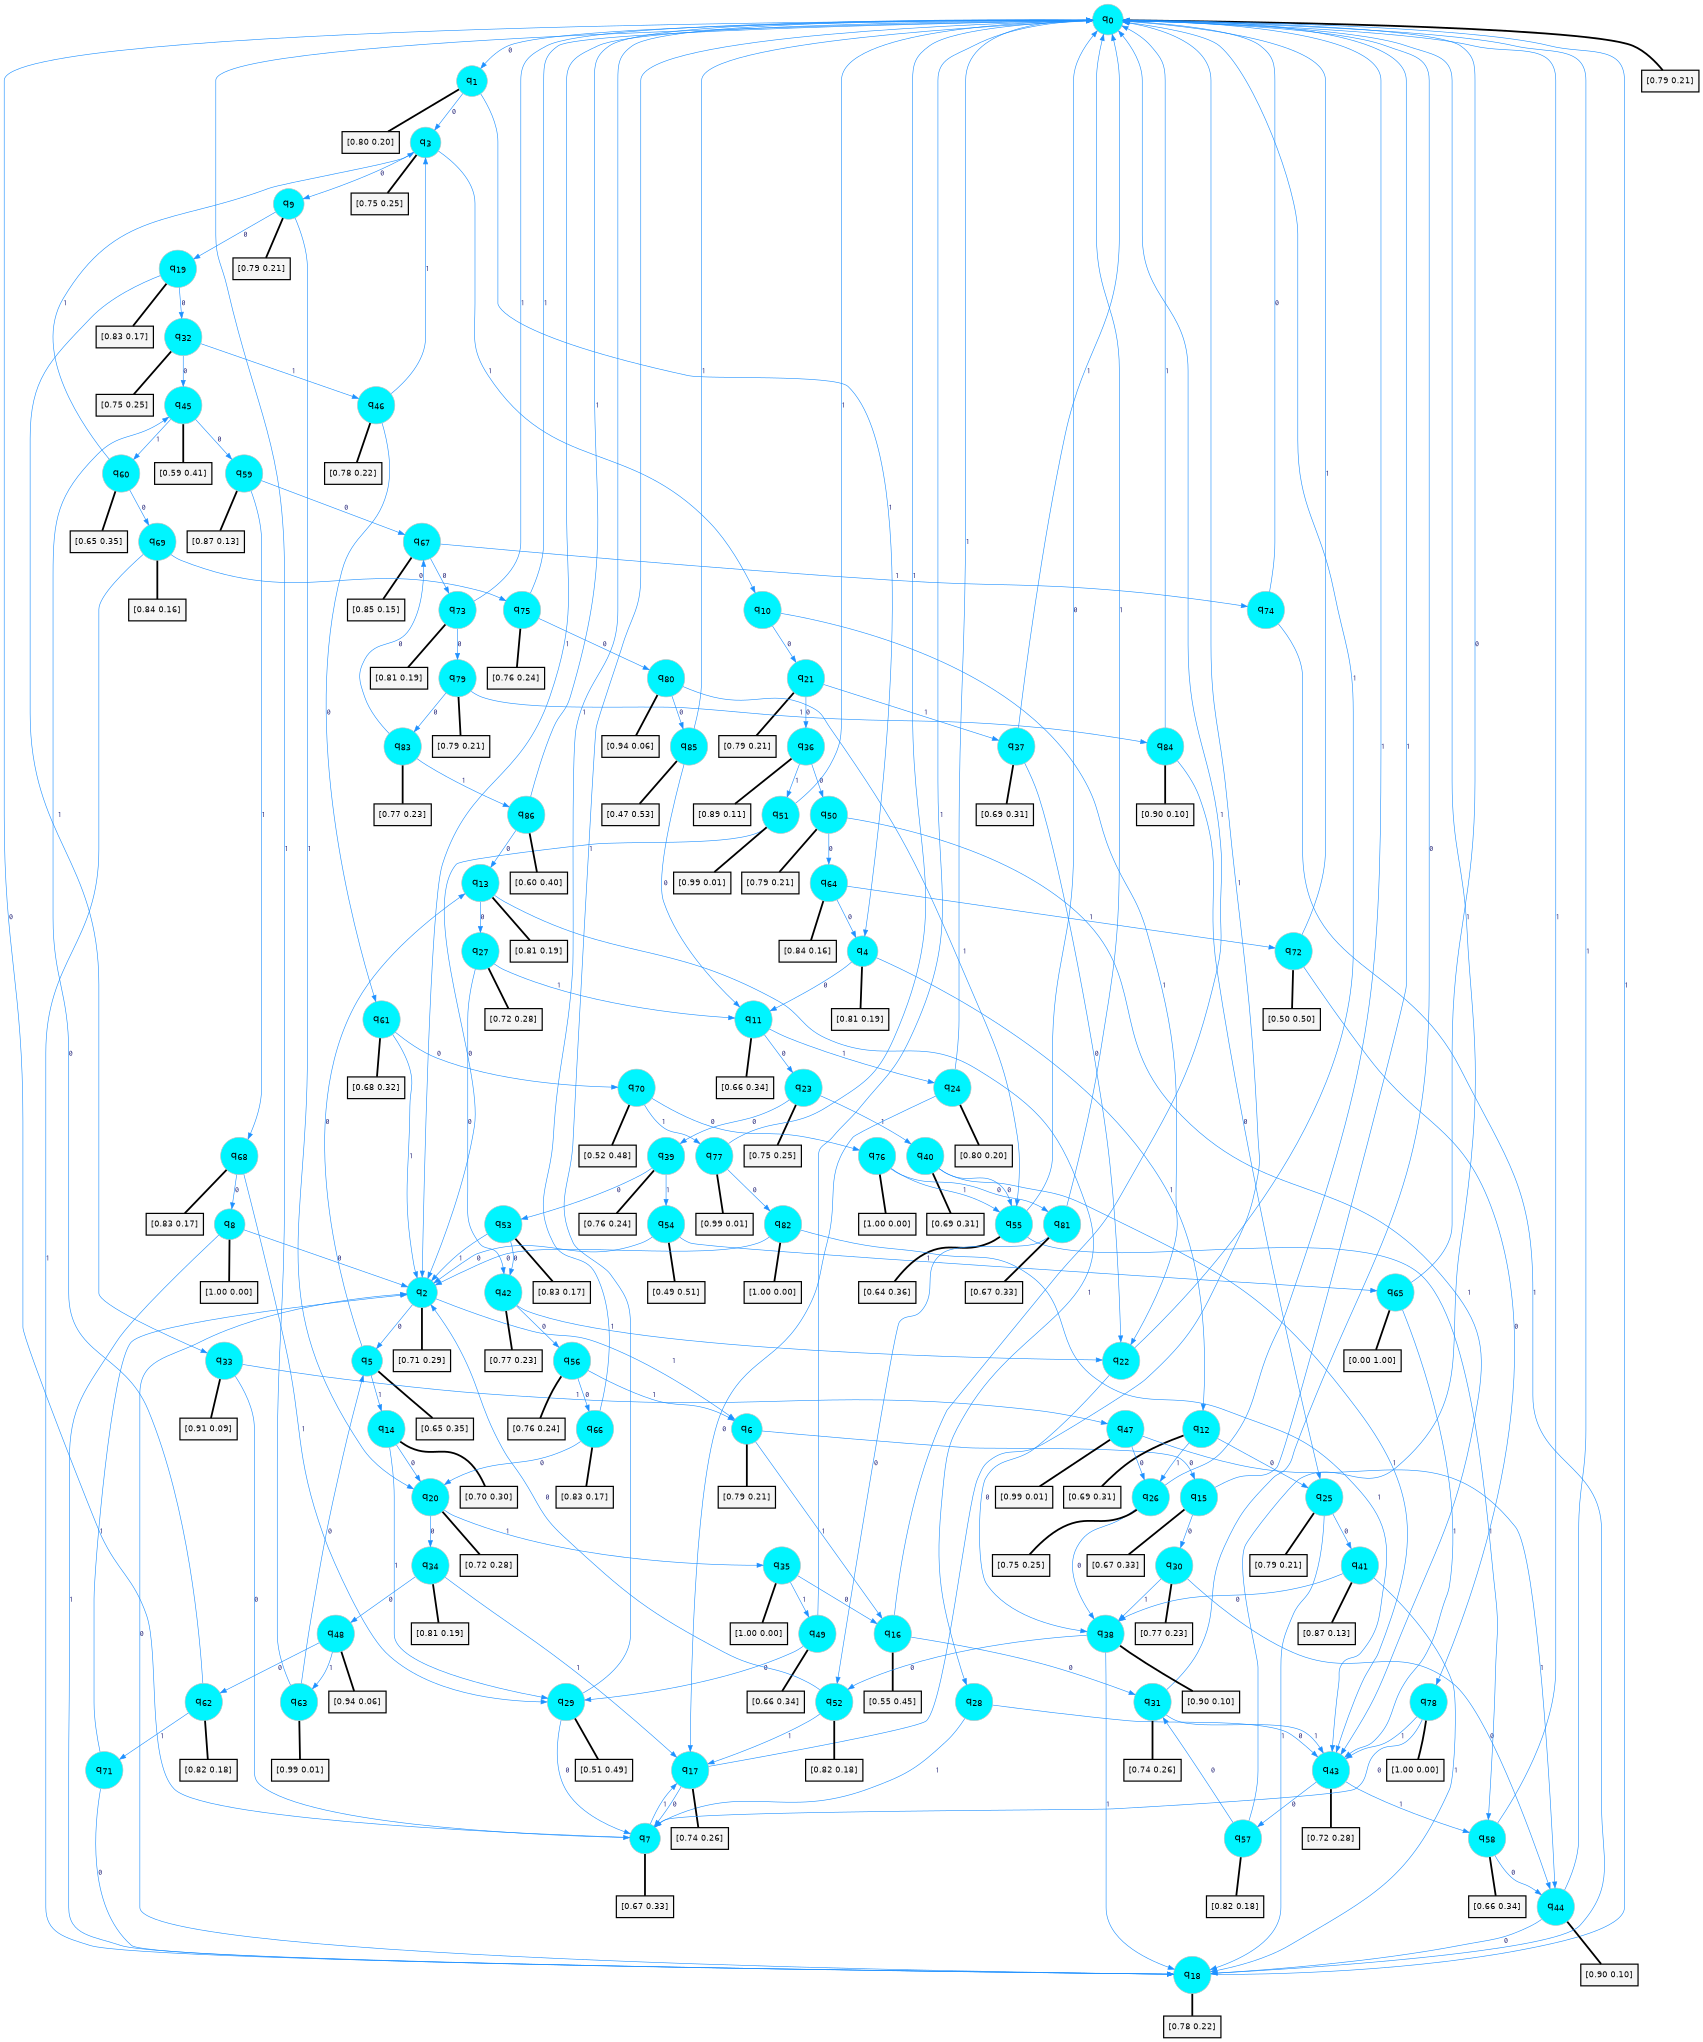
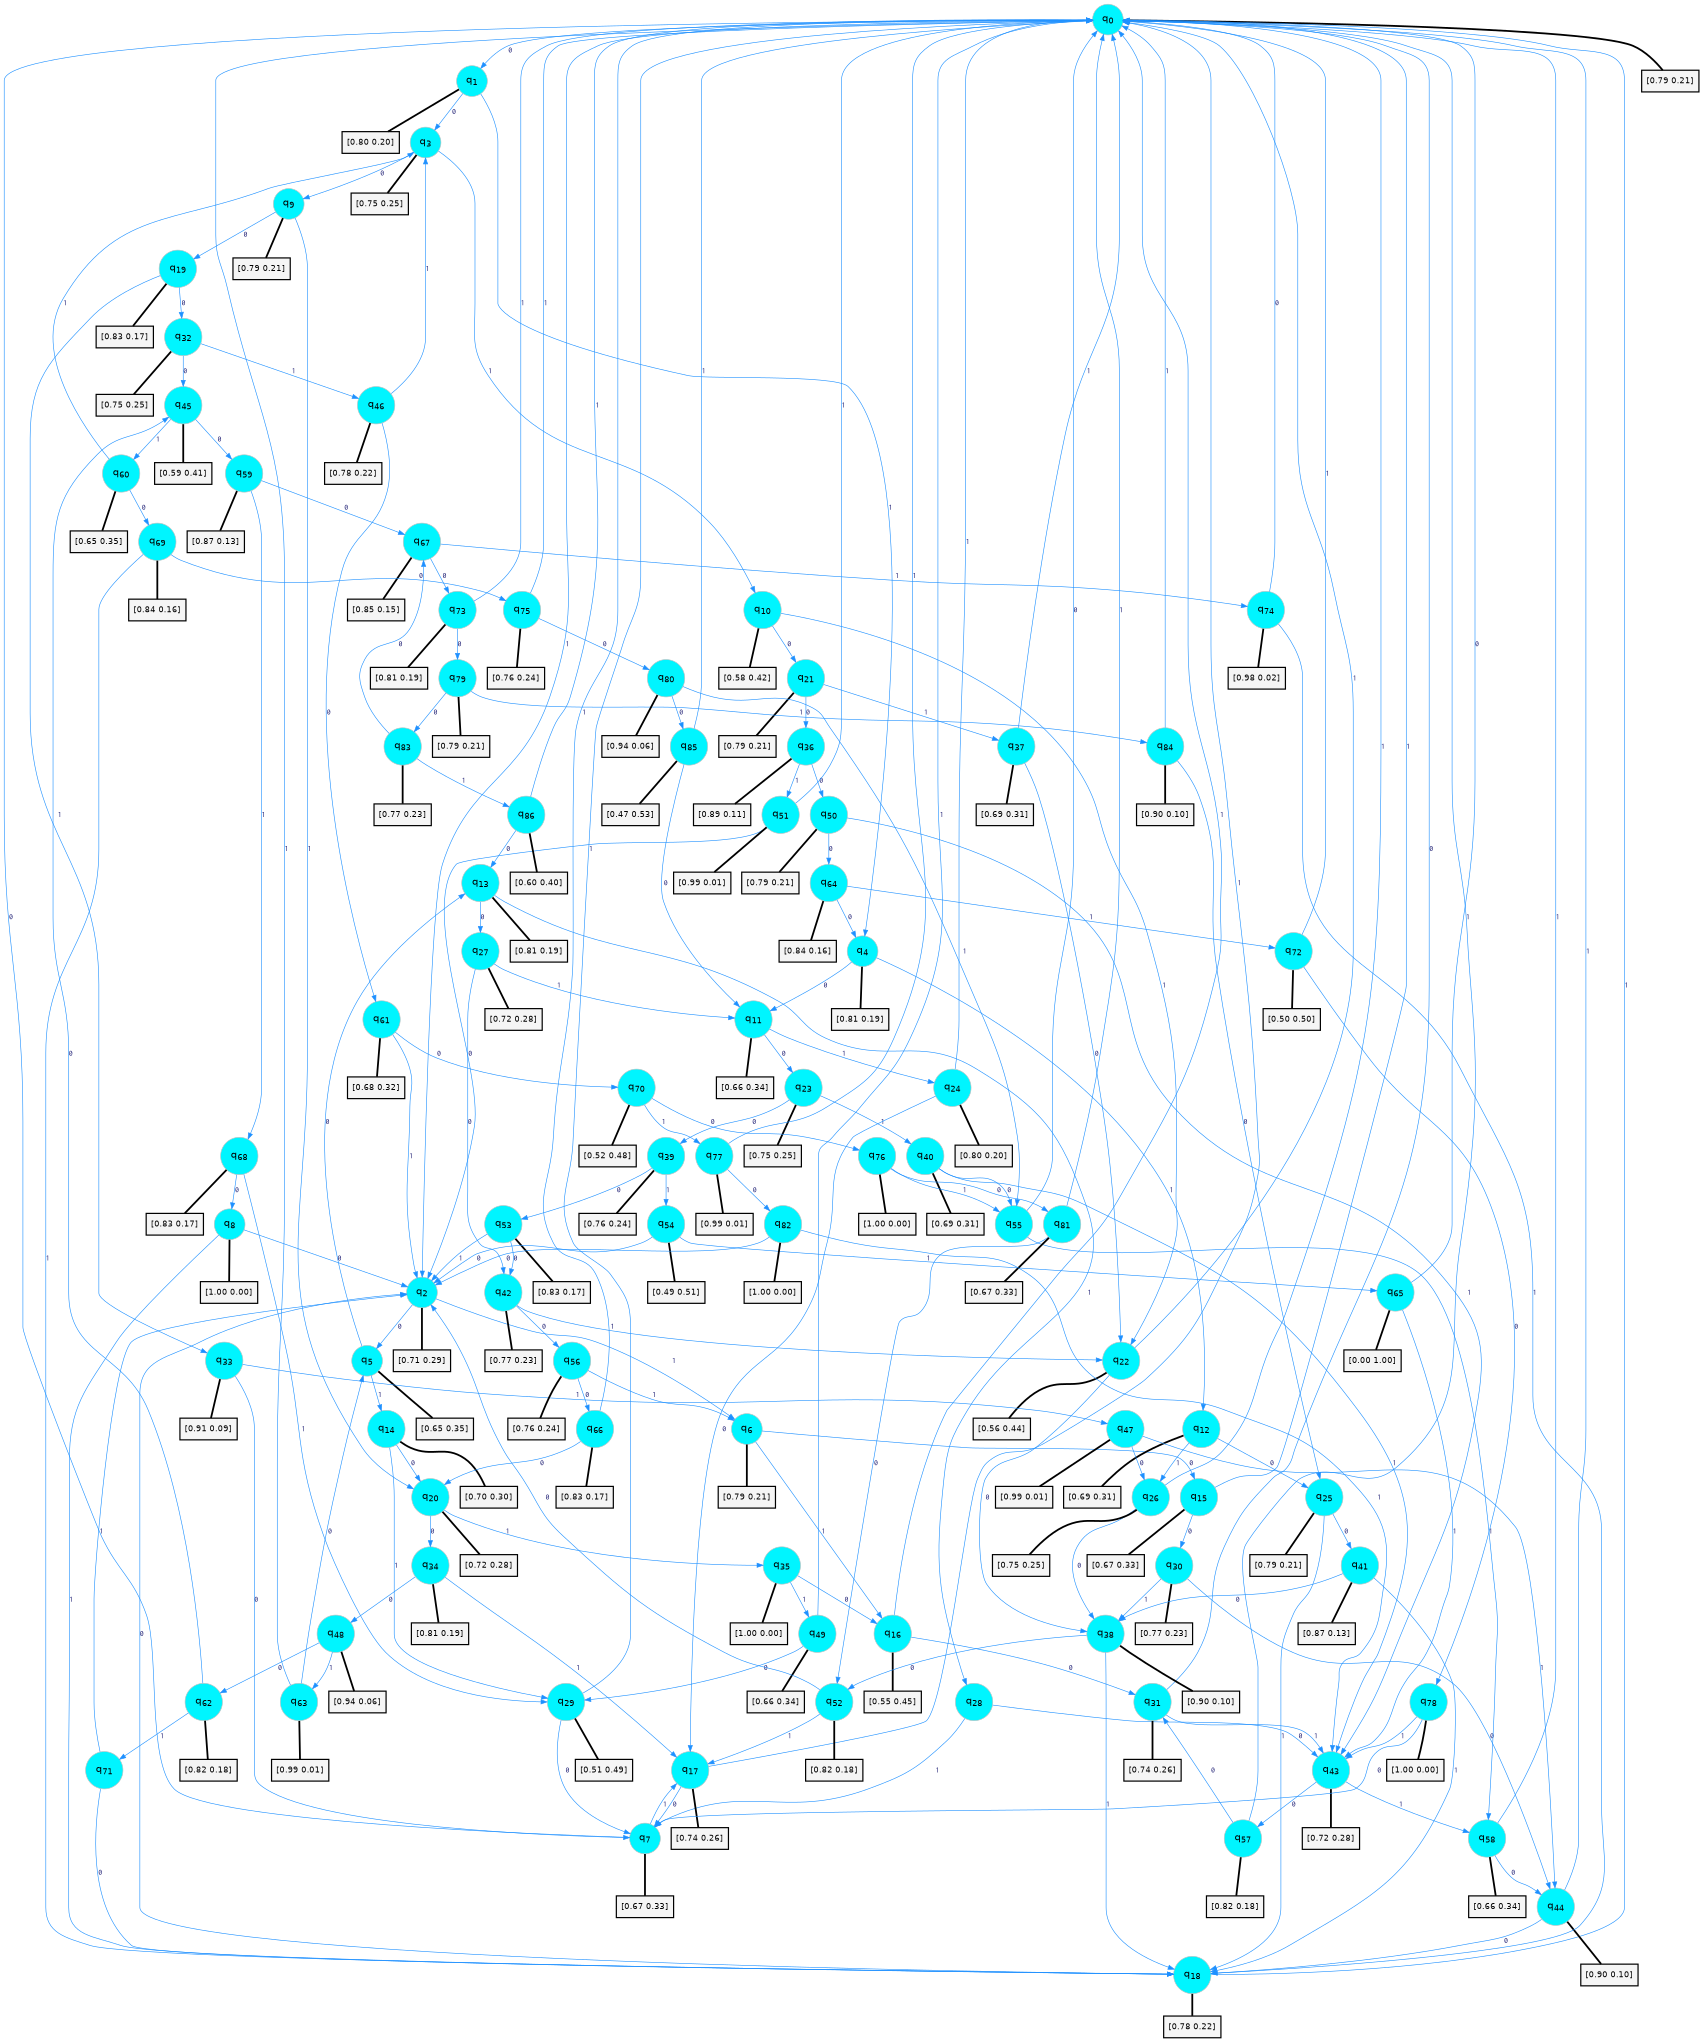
none -> (747, 678)
none -> (1257, 678)
(887, 1292) -> none
none -> (1002, 1429)
